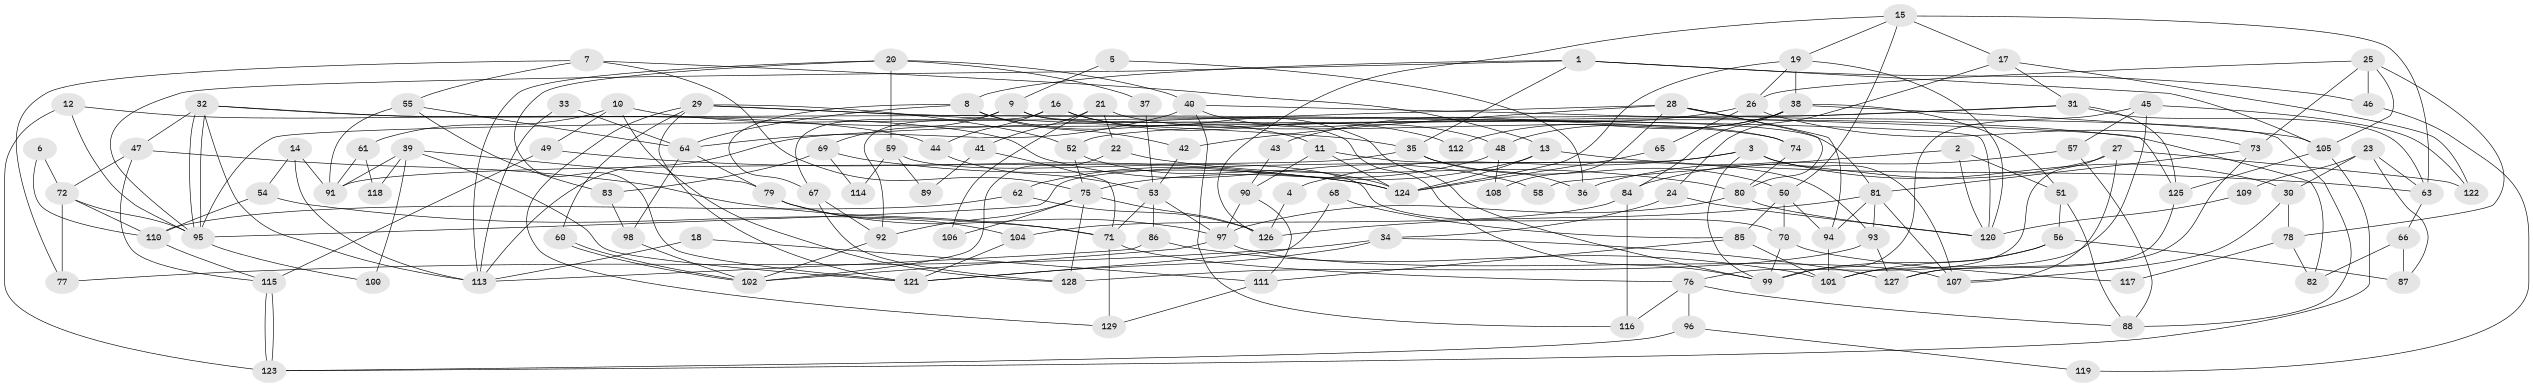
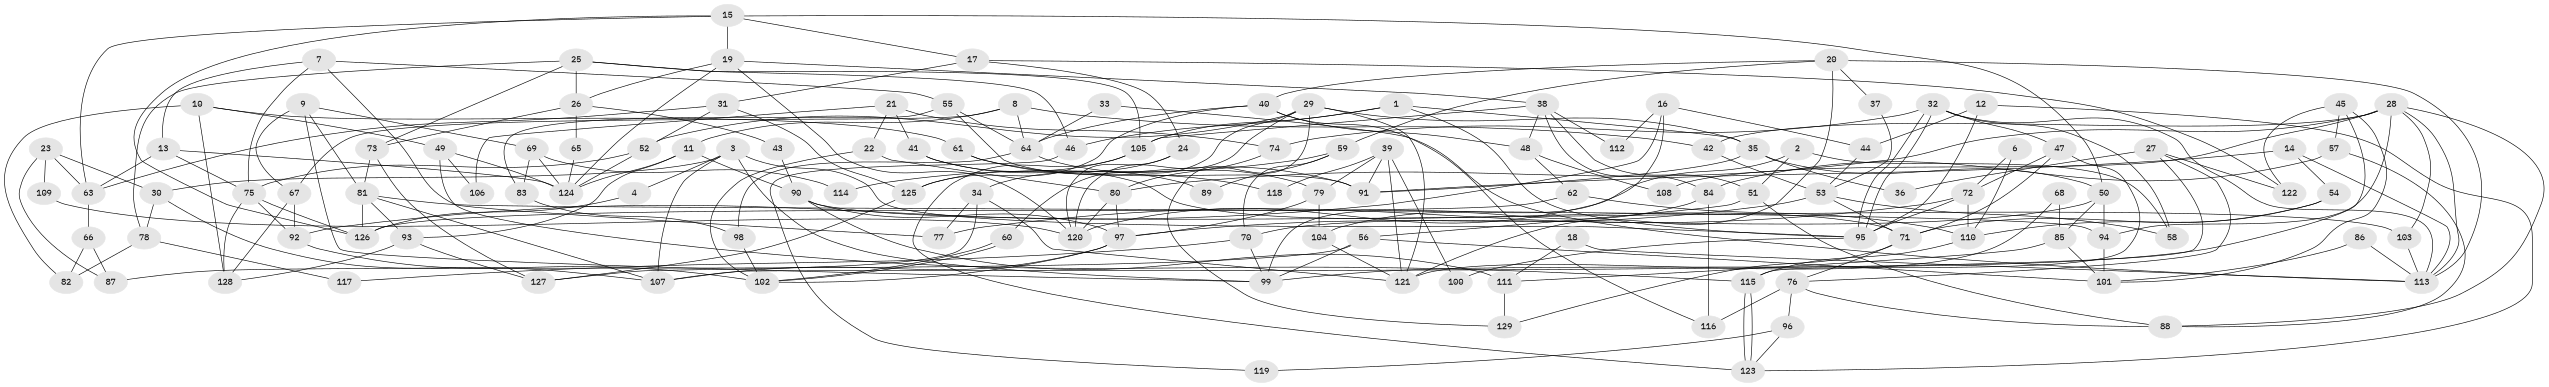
(1112, 60) -> none
(1124, 76) -> none
(727, 123) -> none
(1154, 216) -> (1997, 215)
(1019, 218) -> (459, 171)
none -> (2404, 238)
